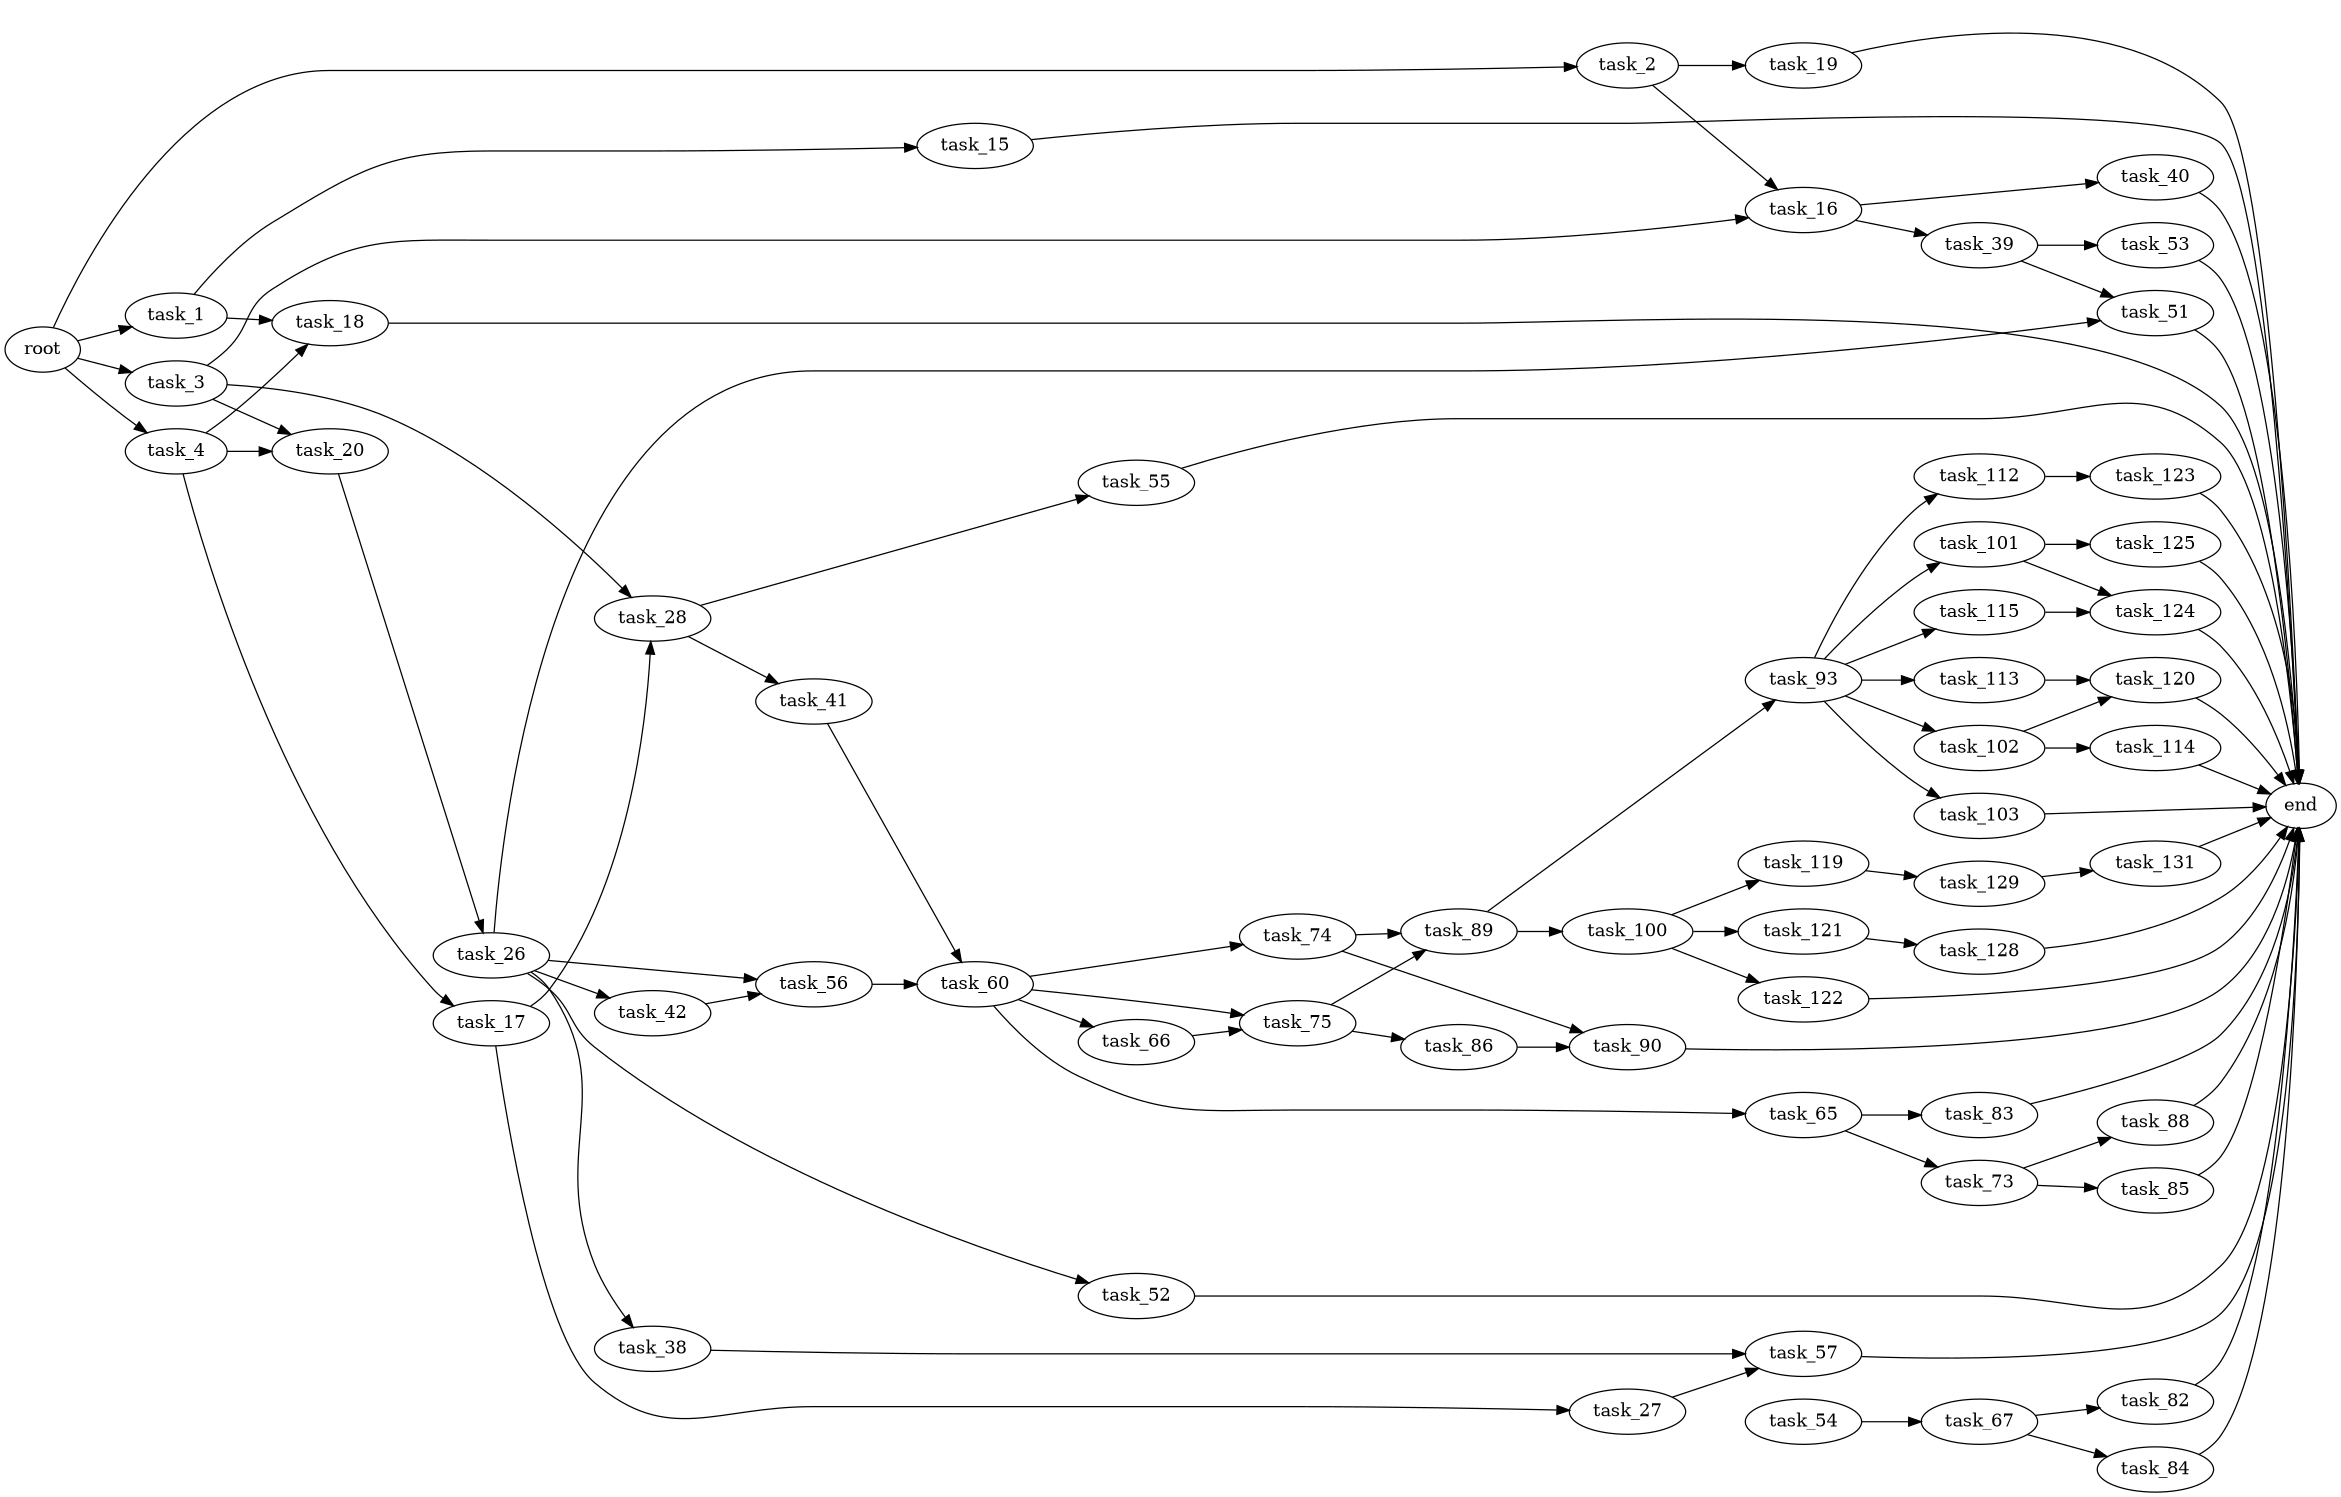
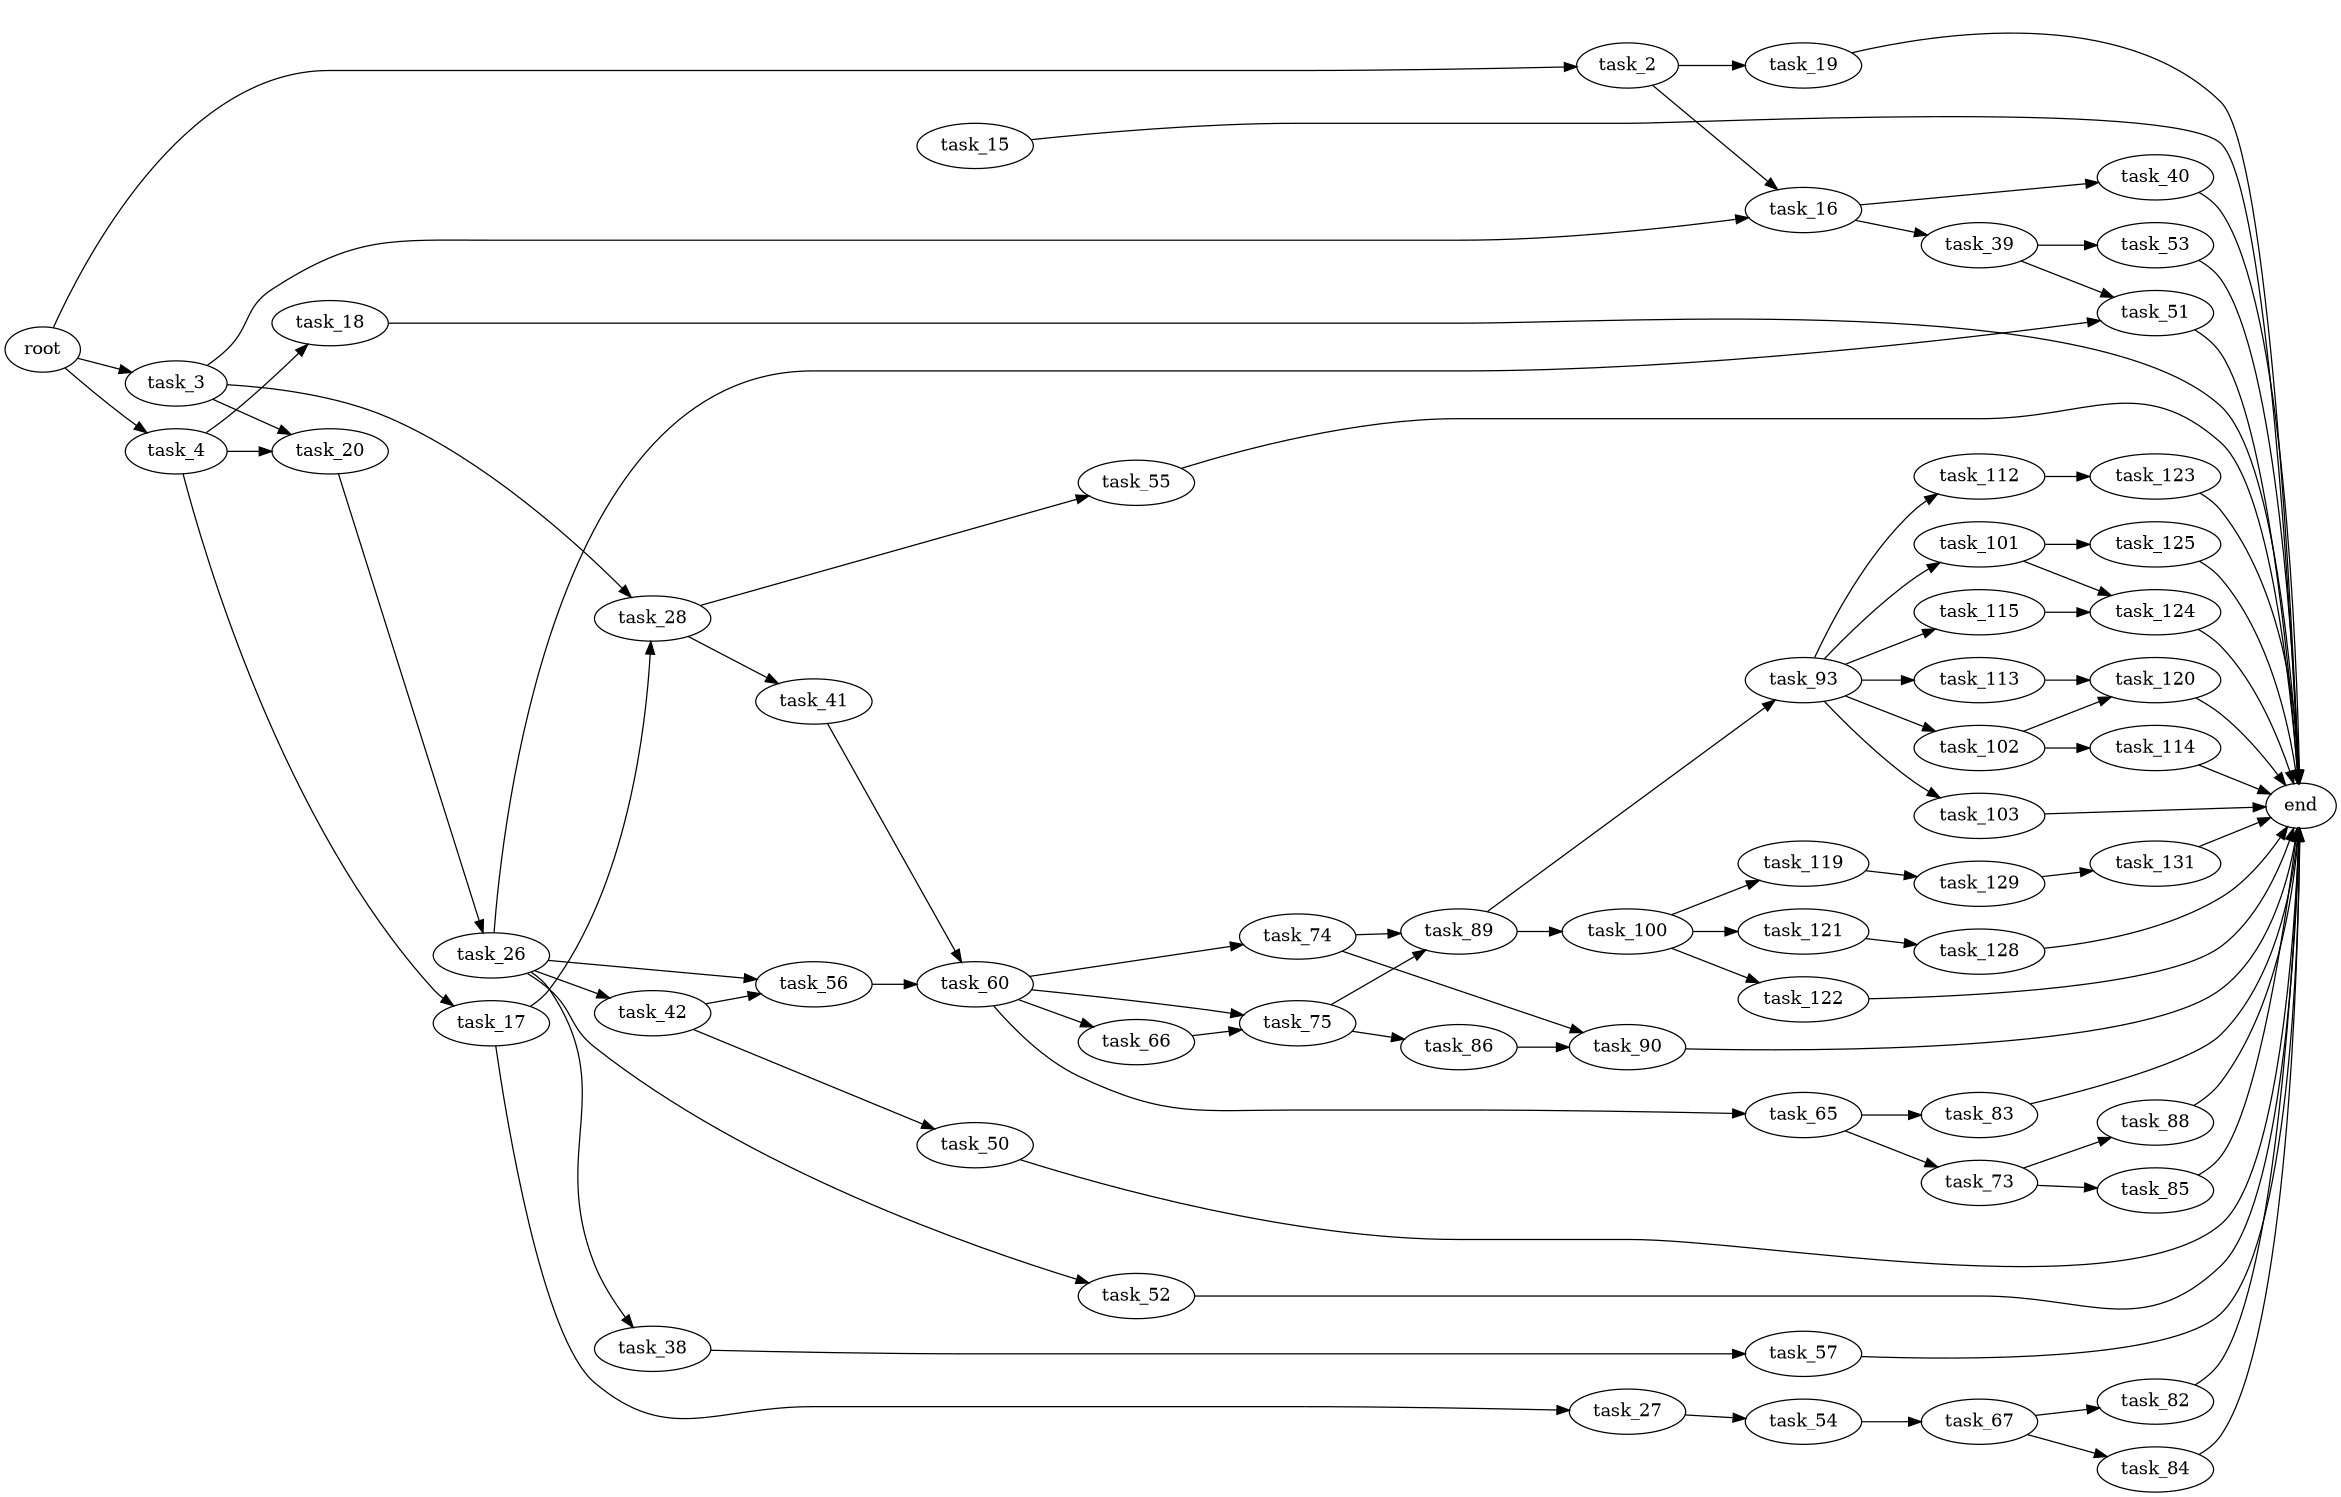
(176, 316) -> none
none -> (975, 1145)
(1709, 1385) -> (1709, 1416)
